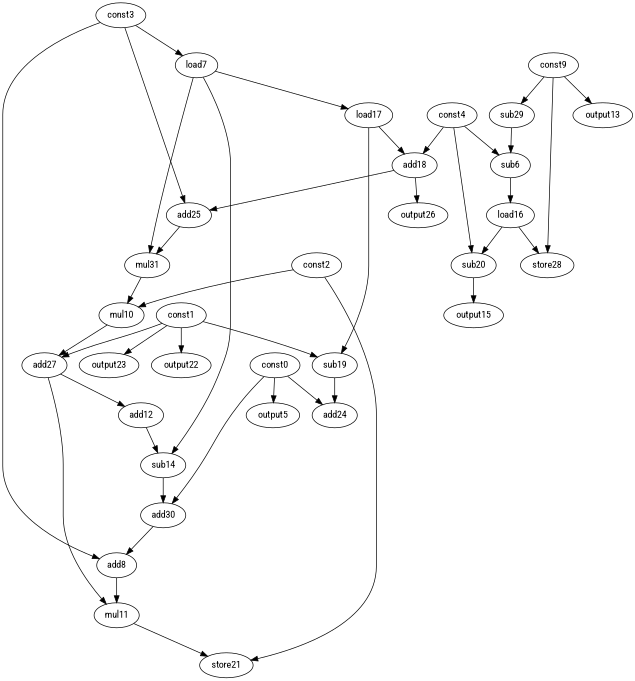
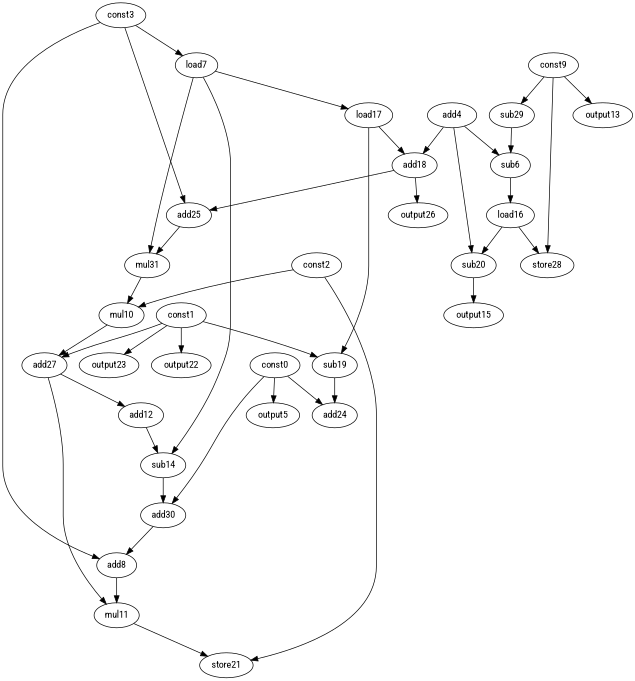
(452, 115) -> (452, 115)
